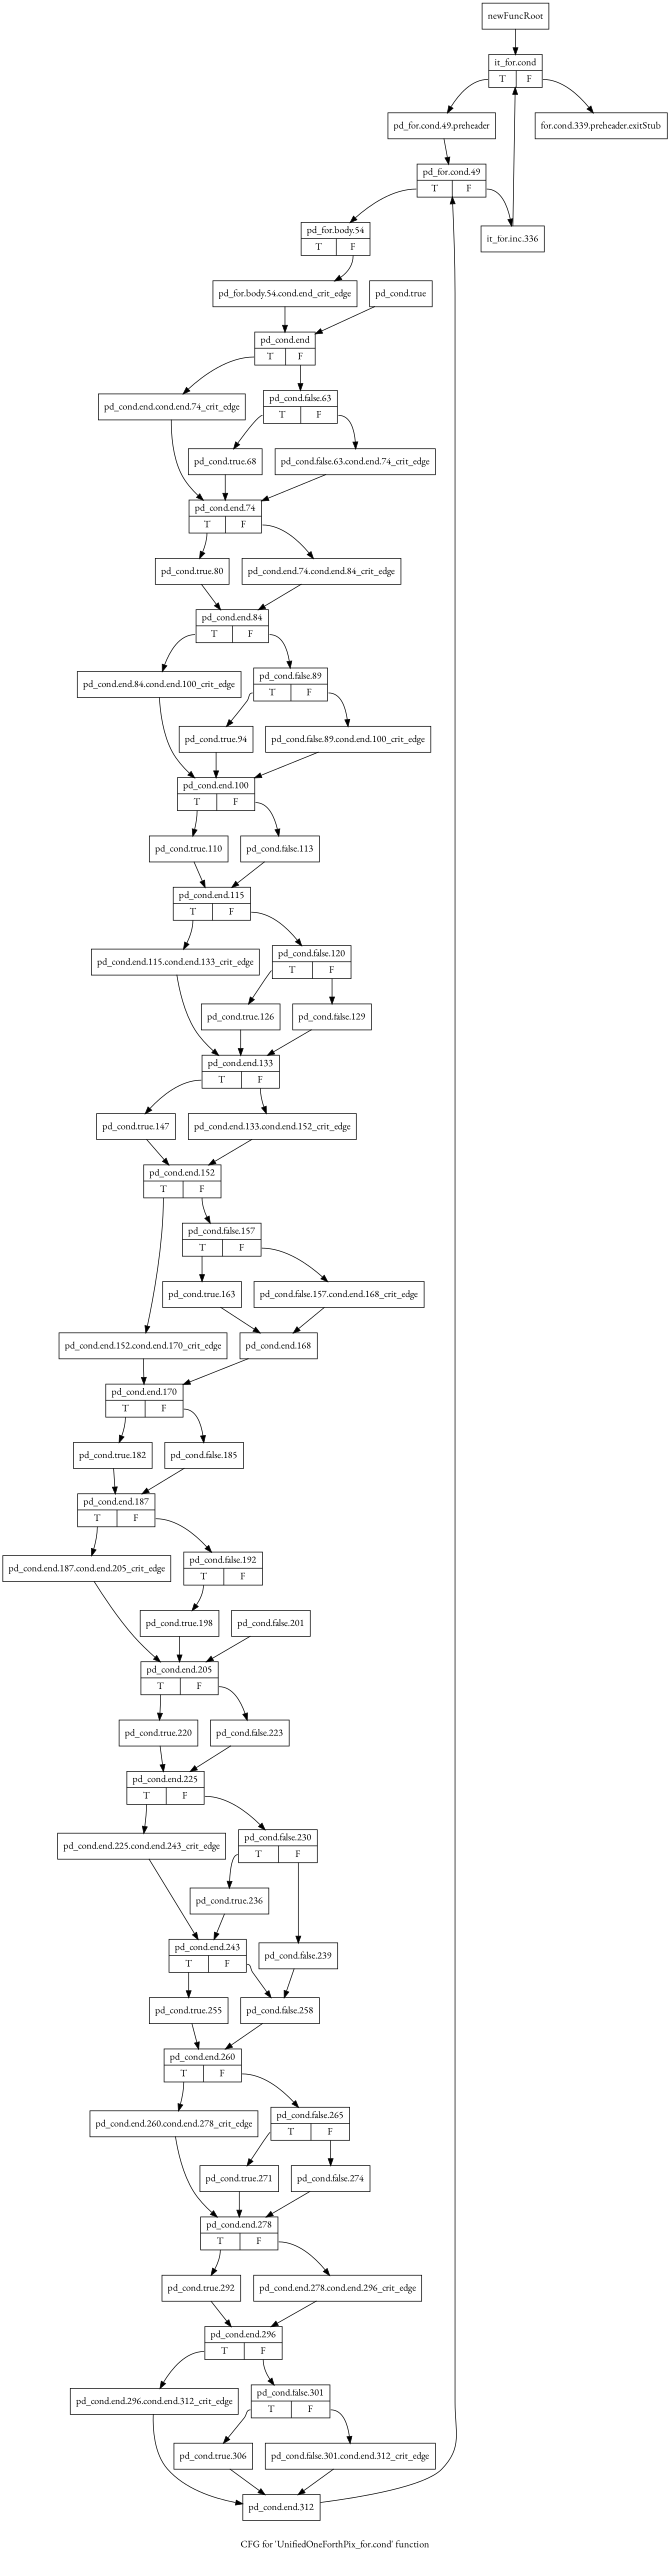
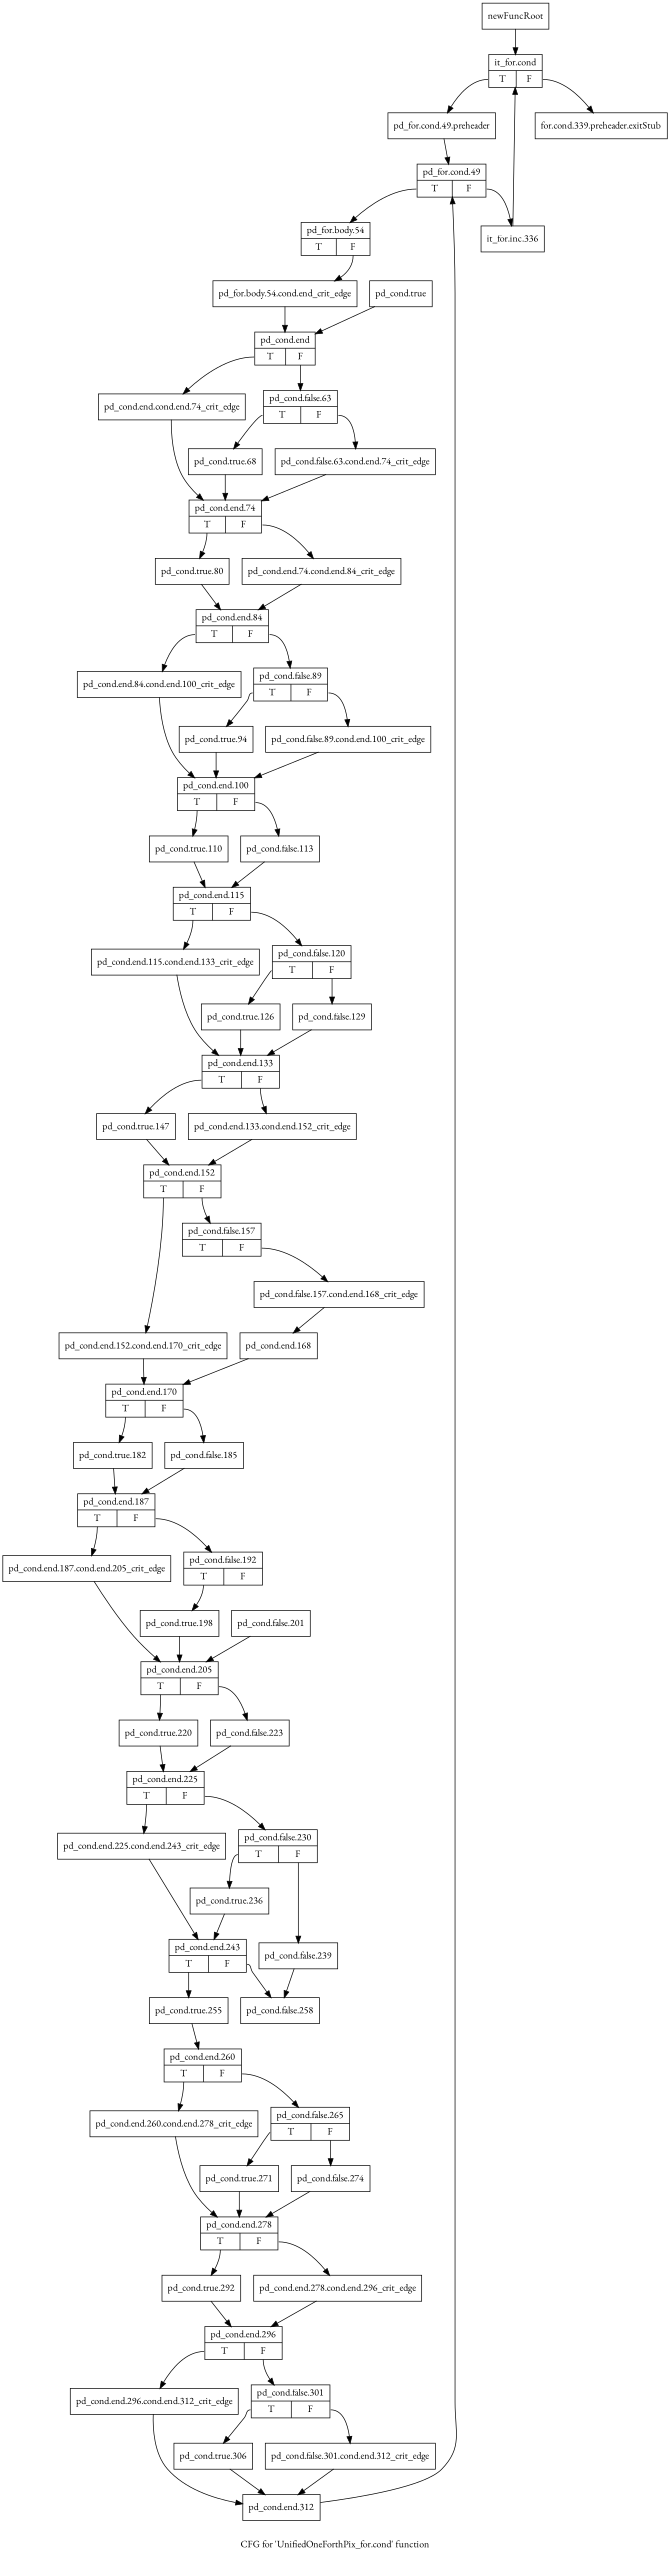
(202, 1295) -> none
(247, 2034) -> none
